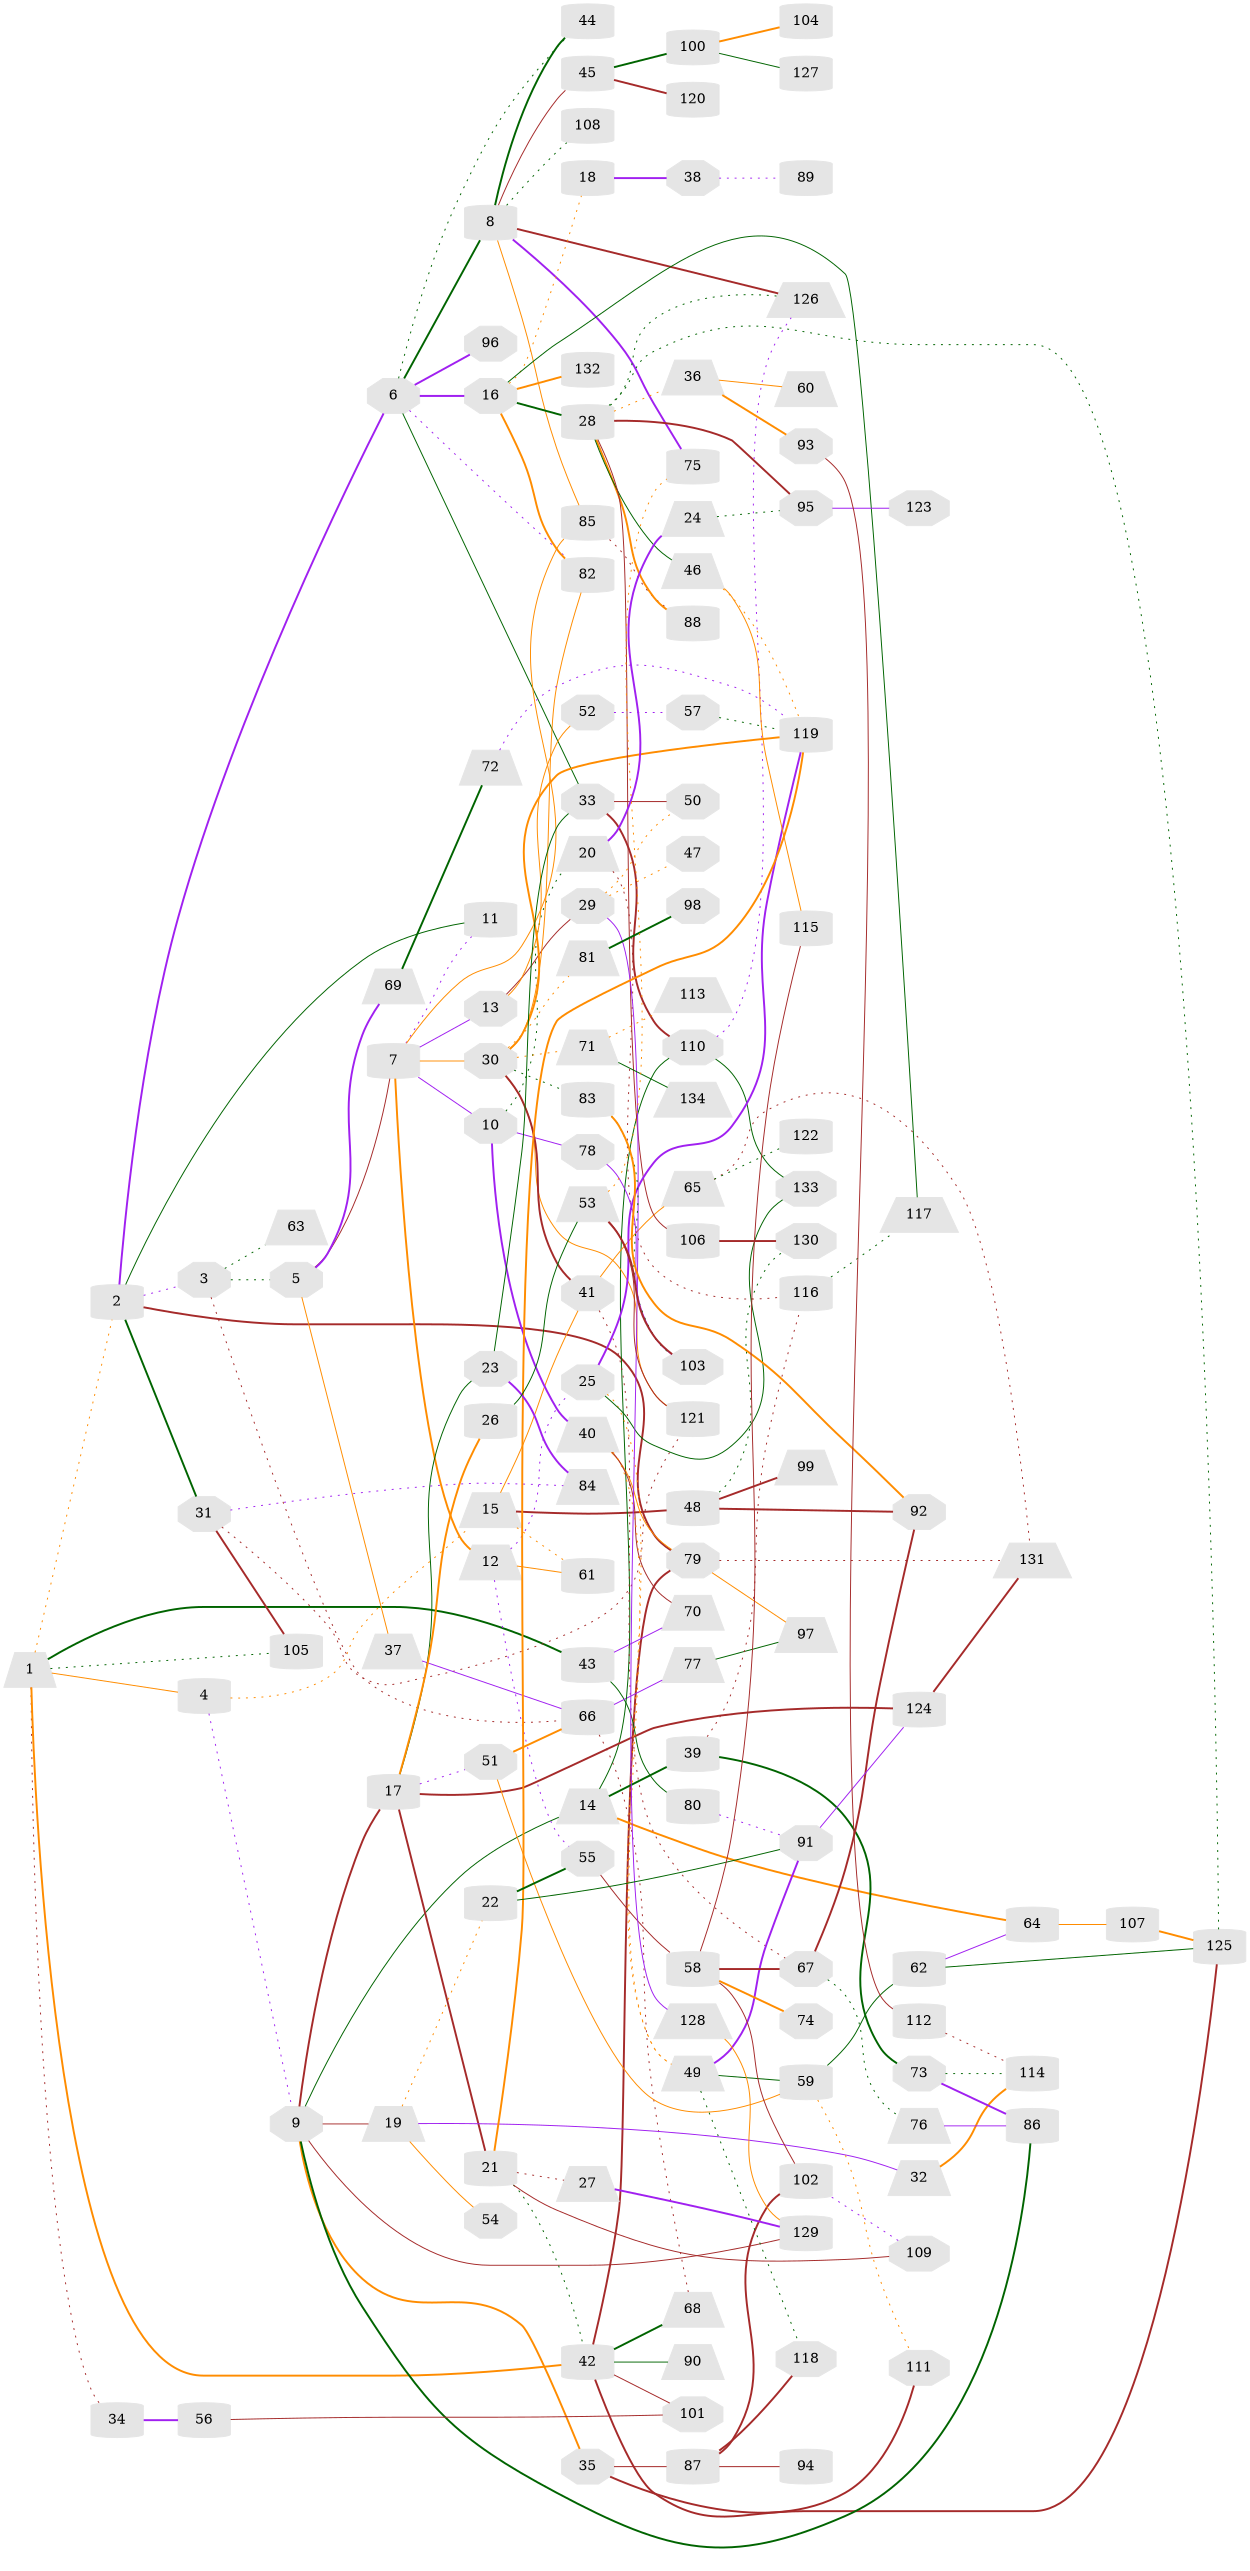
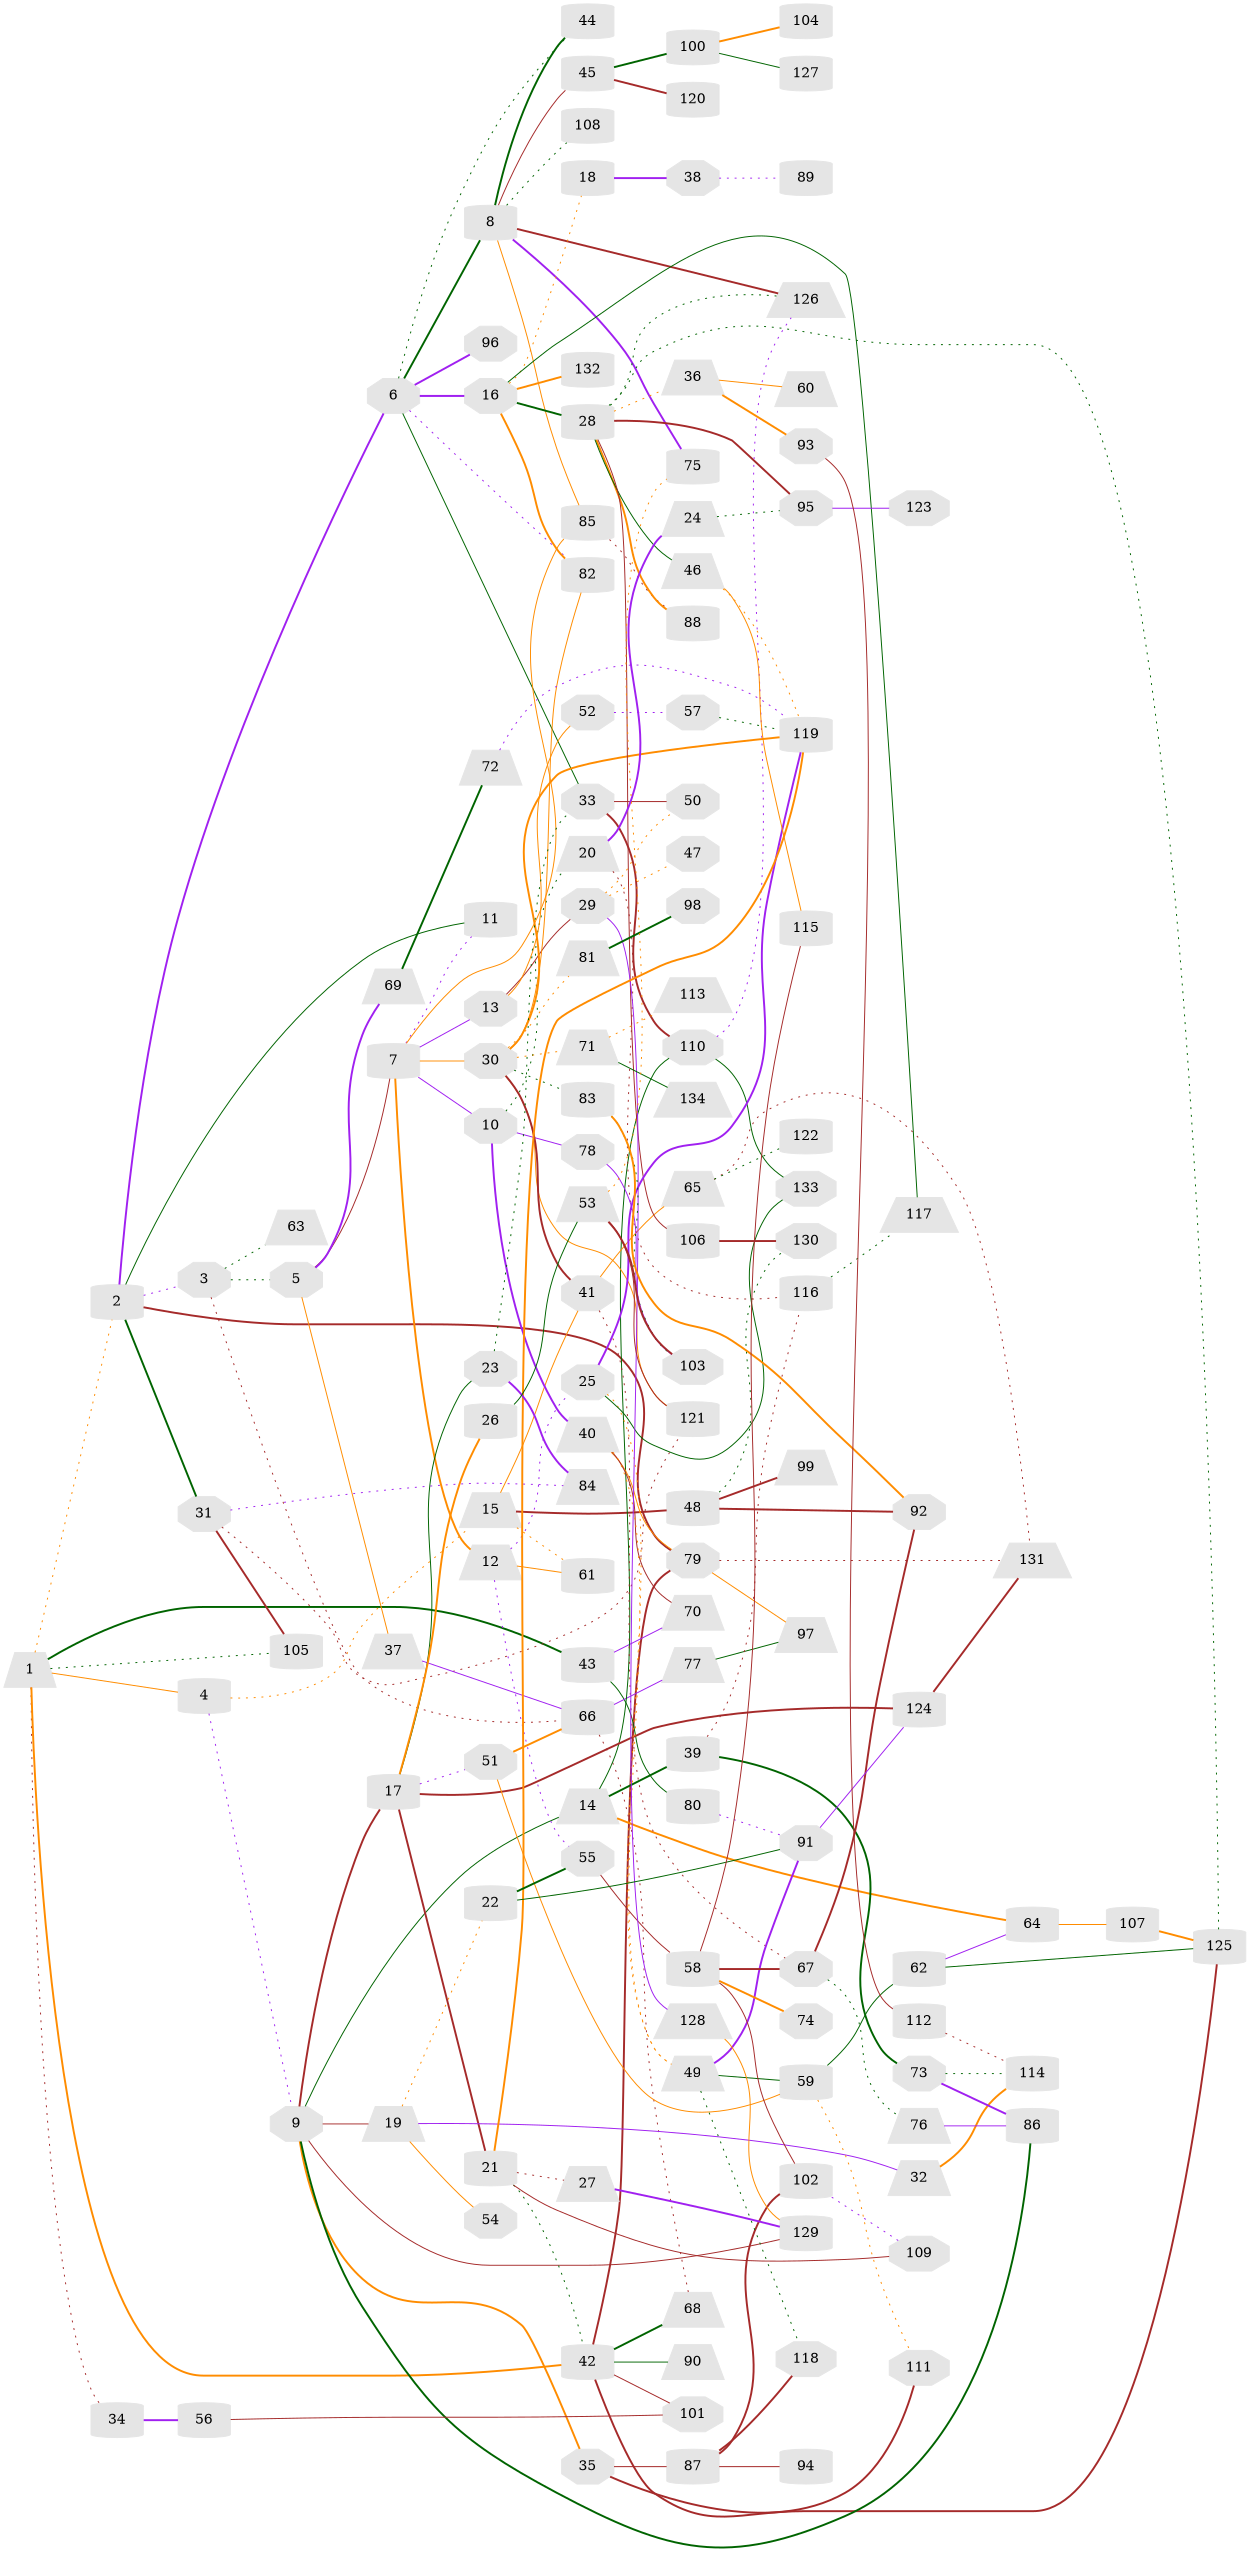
(526, 1093) -> (526, 1093)
